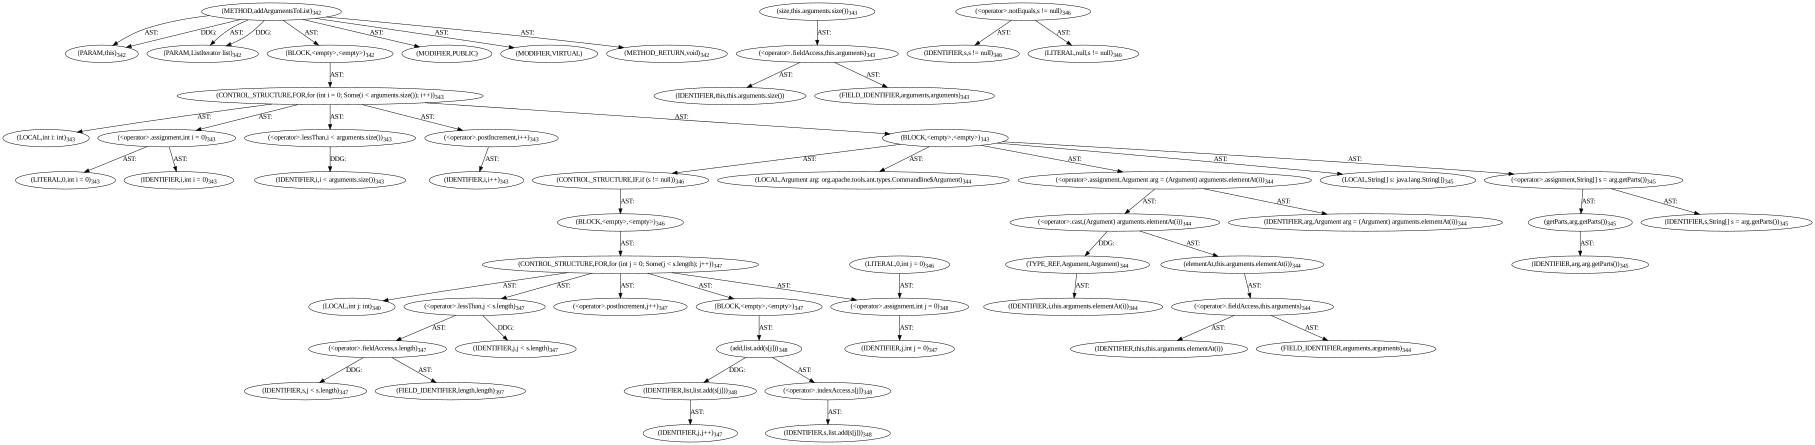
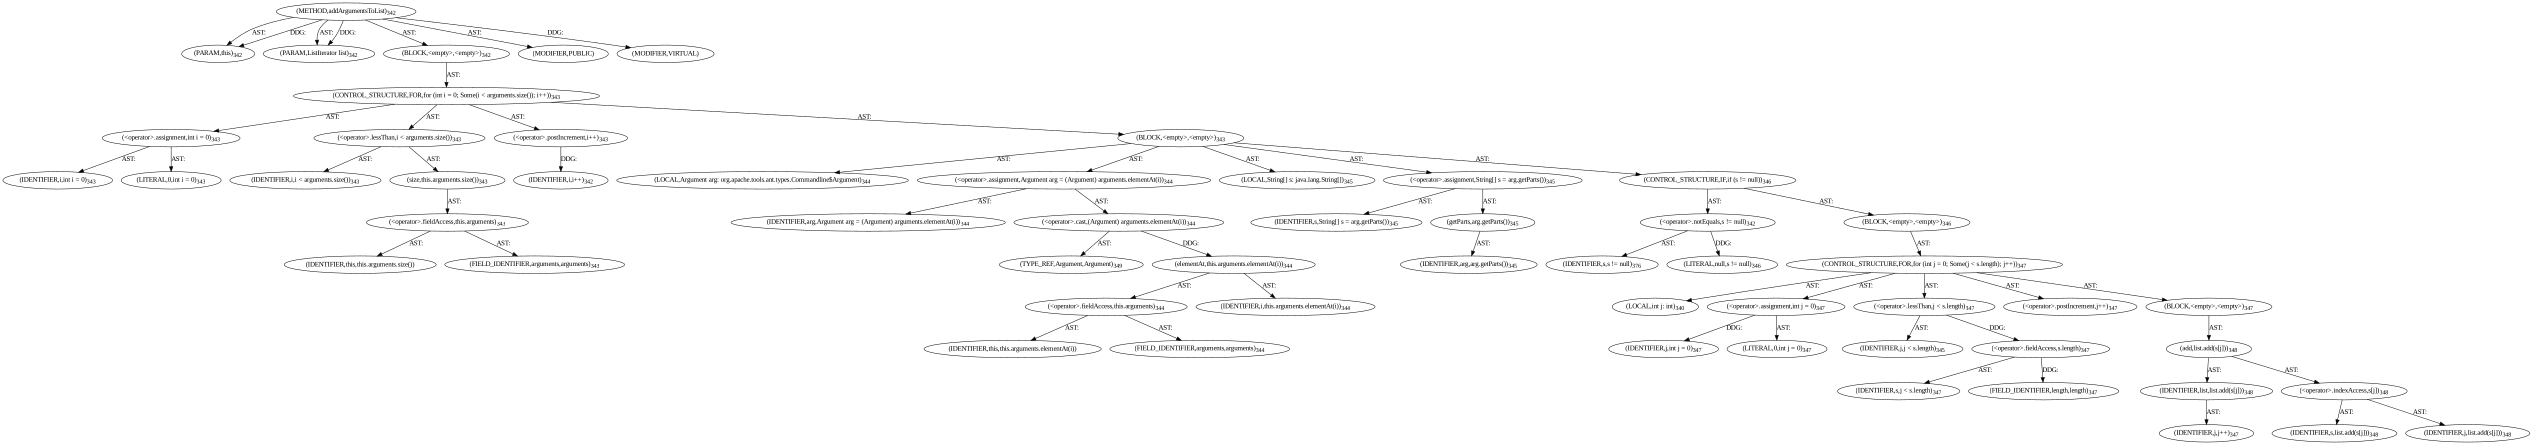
(1067, 11) -> (1751, 222)
(443, 33) -> (556, 33)
(1065, 33) -> (1724, 244)
(998, 53) -> (1637, 264)
(667, 54) -> none
(46, 138) -> none
none -> (422, 158)
(339, 159) -> (366, 159)
(493, 159) -> (570, 159)
(504, 180) -> (589, 180)
none -> (1708, 199)
(1107, 244) -> (1105, 244)
(1194, 244) -> (1192, 244)
(930, 264) -> (1807, 348)
(1124, 264) -> (1118, 264)
(900, 283) -> (1776, 325)
(1076, 283) -> (1258, 284)
(944, 306) -> (1821, 306)
(440, 328) -> (1998, 328)
(507, 328) -> (1923, 328)
(908, 328) -> (1735, 328)
(554, 348) -> (1941, 348)
(355, 370) -> (1986, 370)
(426, 370) -> (2051, 370)
(738, 370) -> (2215, 370)
(500, 390) -> (2093, 390)
none -> (2468, 433)
